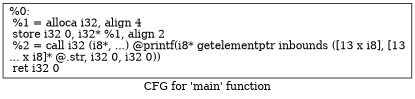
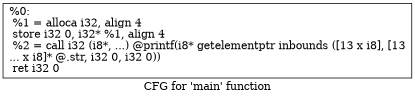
(87, 35) -> (87, 35)
